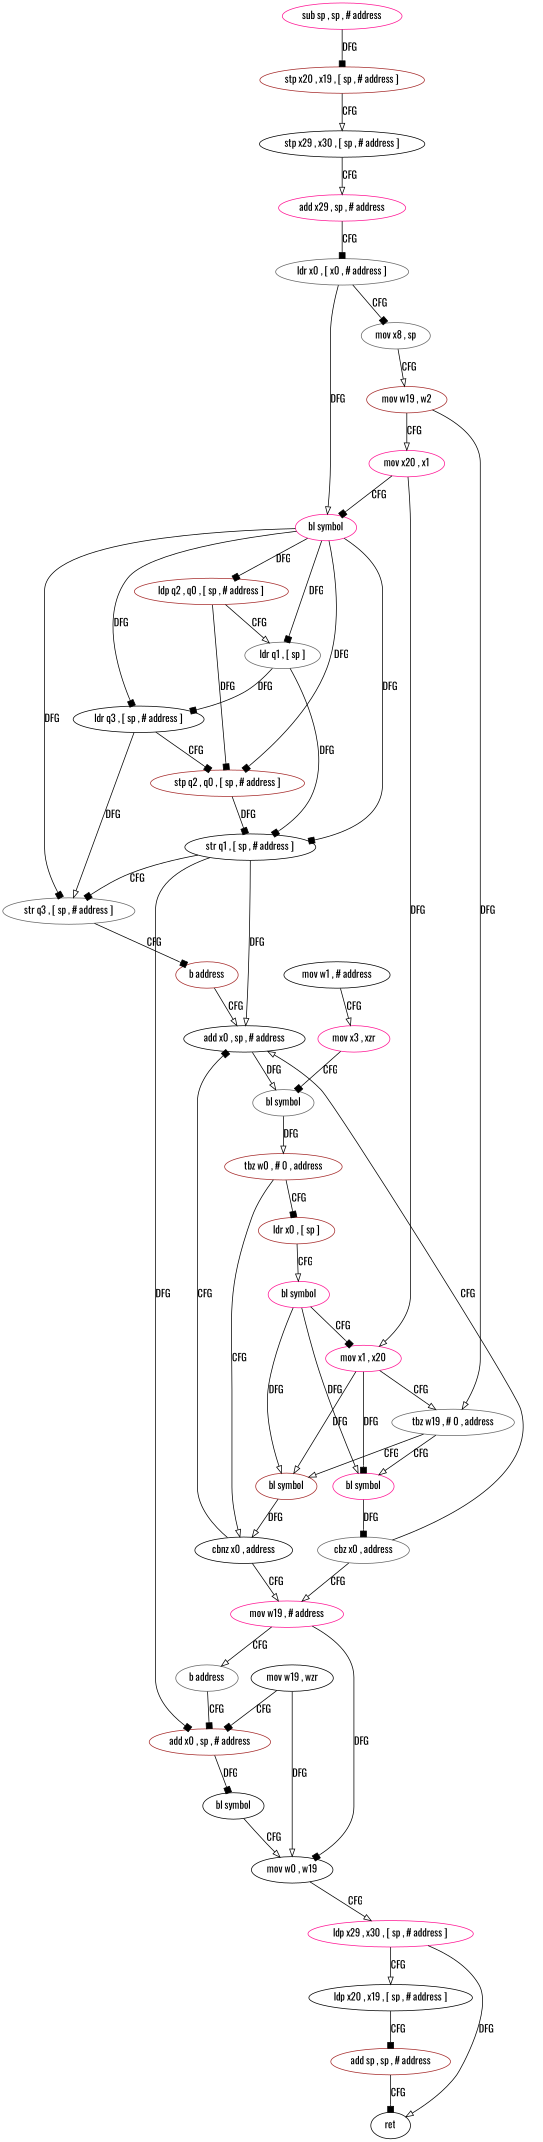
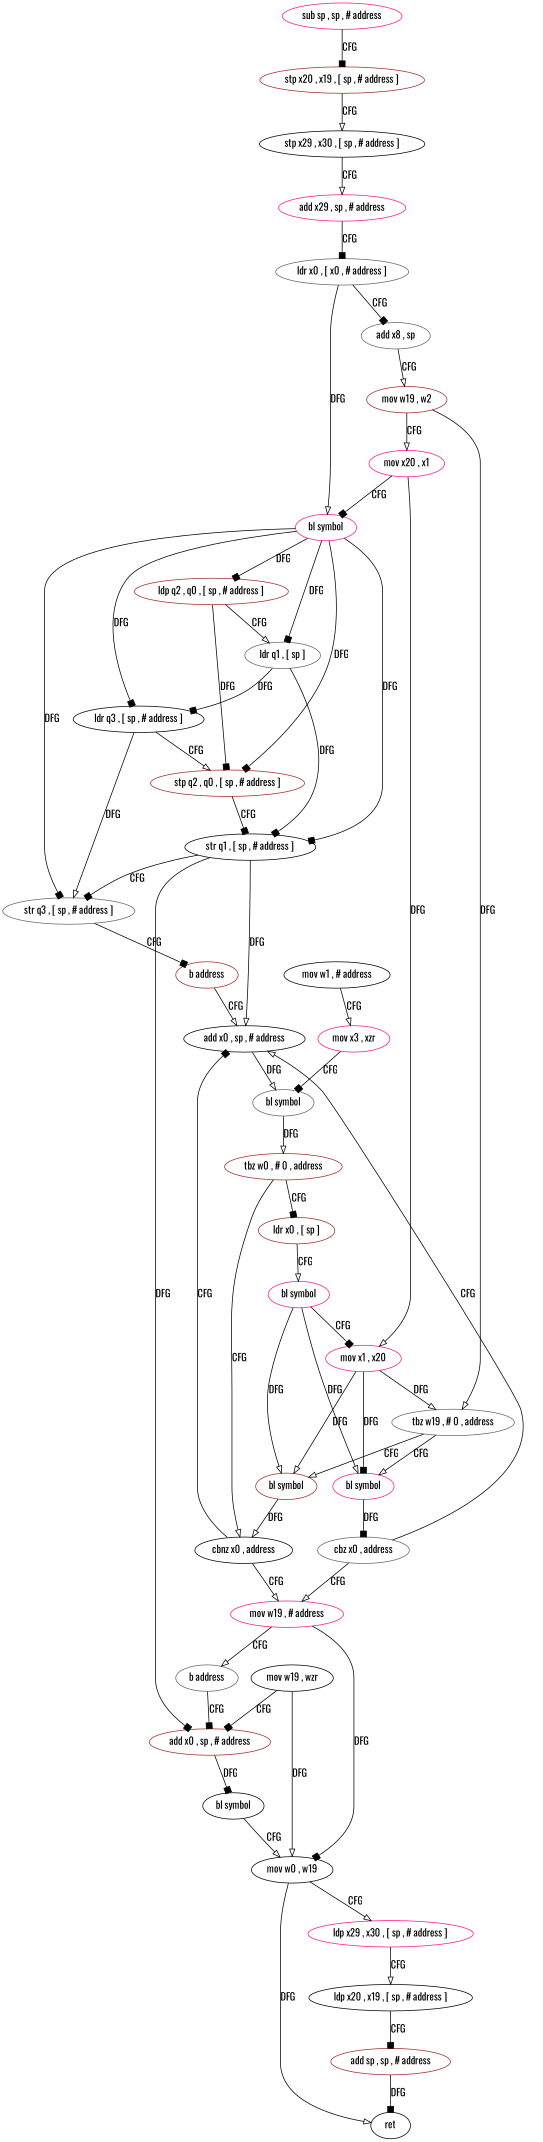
(350, 48) -> (350, 48)
(396, 336) -> (396, 336)
(180, 749) -> (180, 749)
(248, 815) -> (248, 815)
(421, 1390) -> (421, 1390)
(478, 2028) -> (280, 2028)
(398, 2094) -> (398, 2094)
